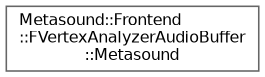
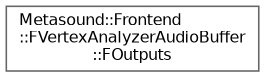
(133, 39) -> (133, 39)
